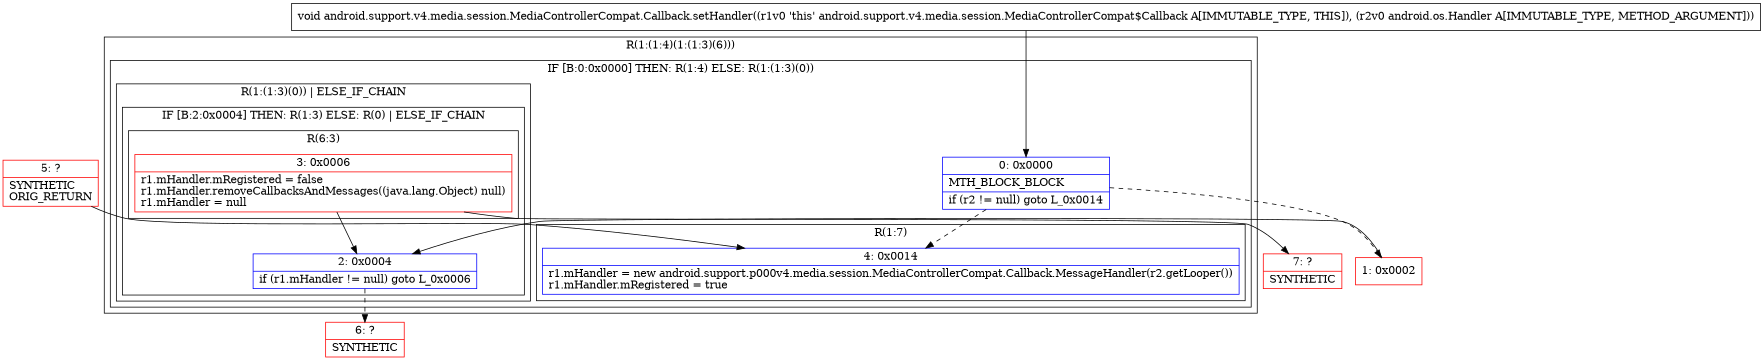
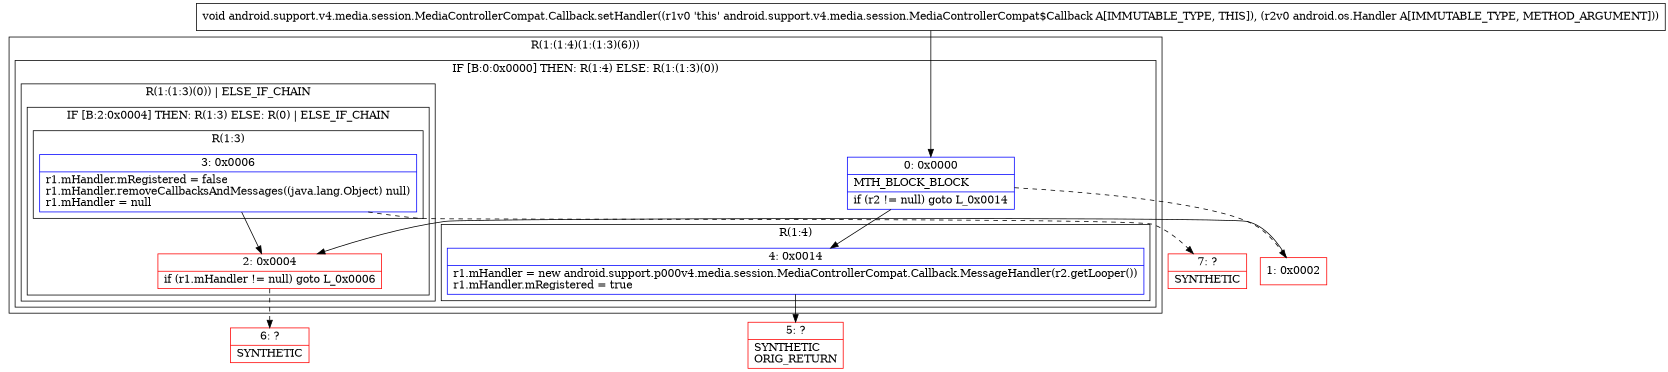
(323, 139) -> (228, 139)
(323, 183) -> (228, 183)
(877, 219) -> (782, 219)
(414, 224) -> (796, 304)
(955, 229) -> (860, 229)
(891, 233) -> (796, 233)
(365, 271) -> (270, 271)
